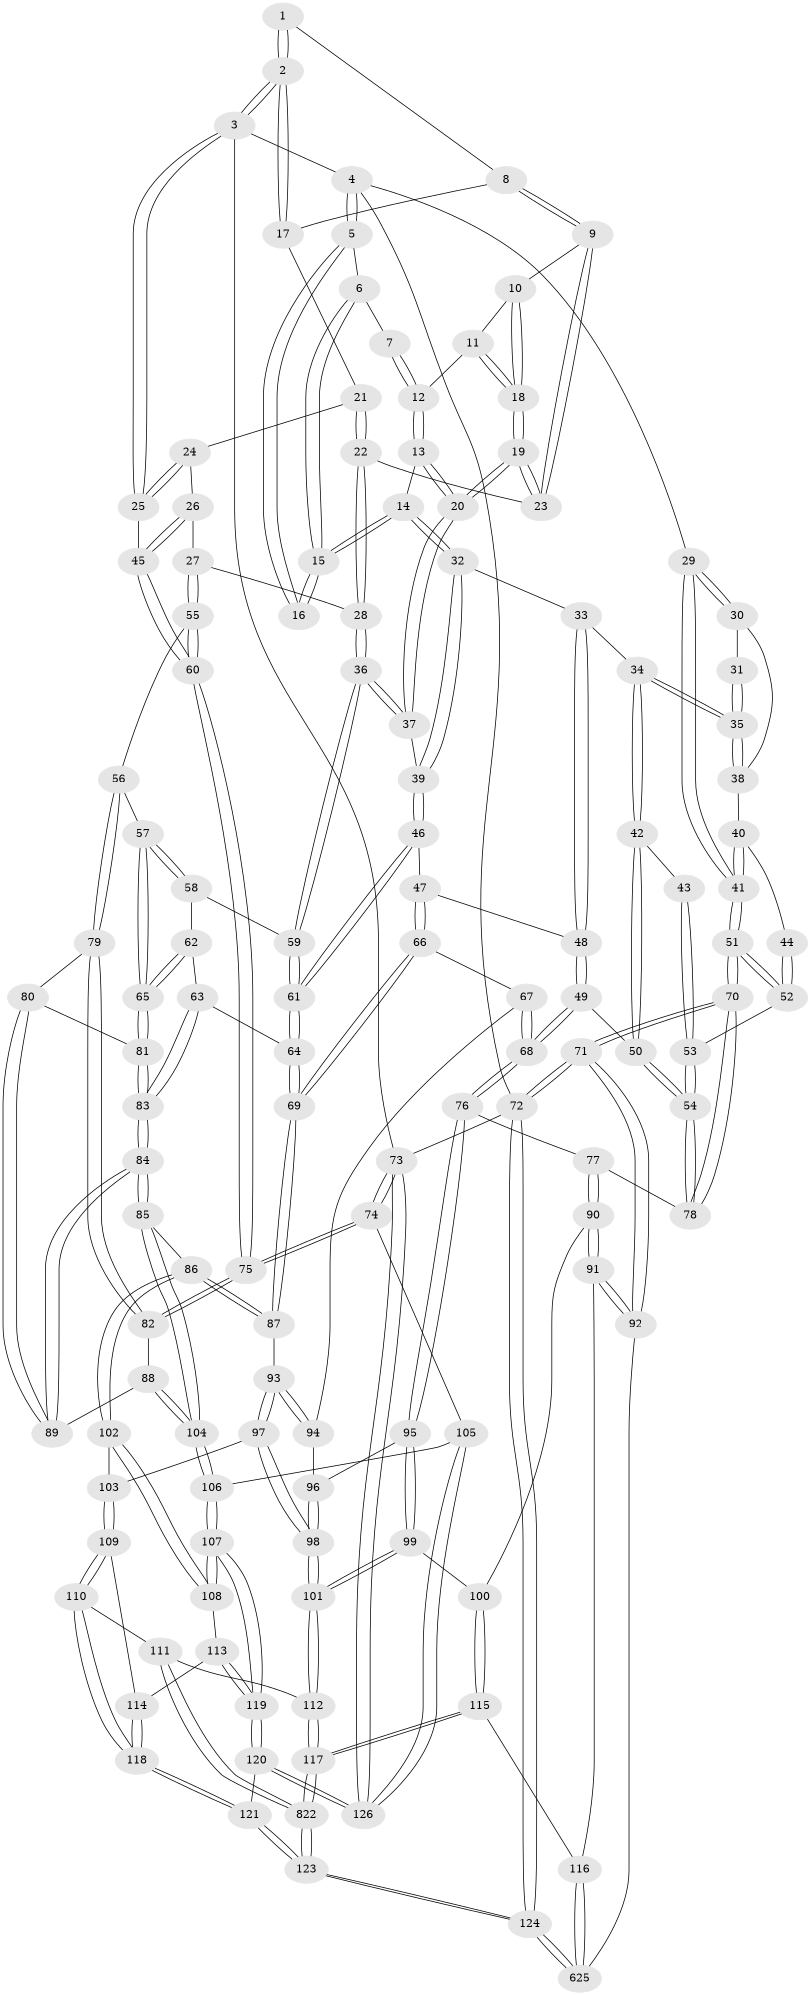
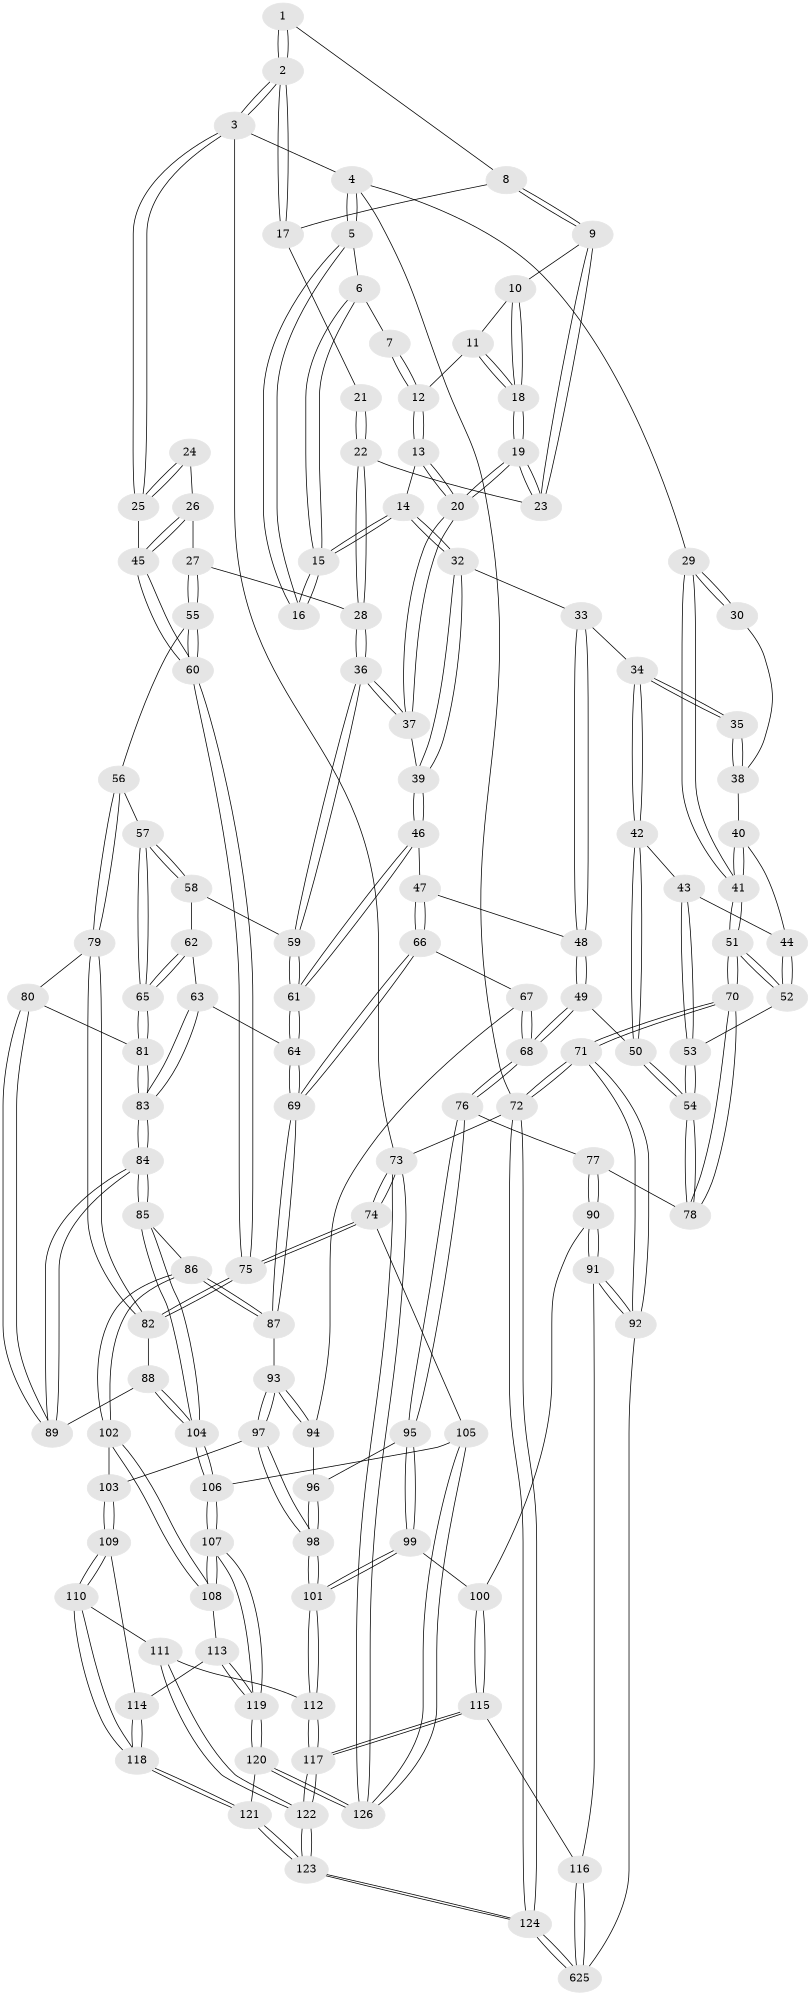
(272, 426) -> none
(737, 671) -> none
none -> (736, 916)
(307, 1815) -> (307, 1815)
